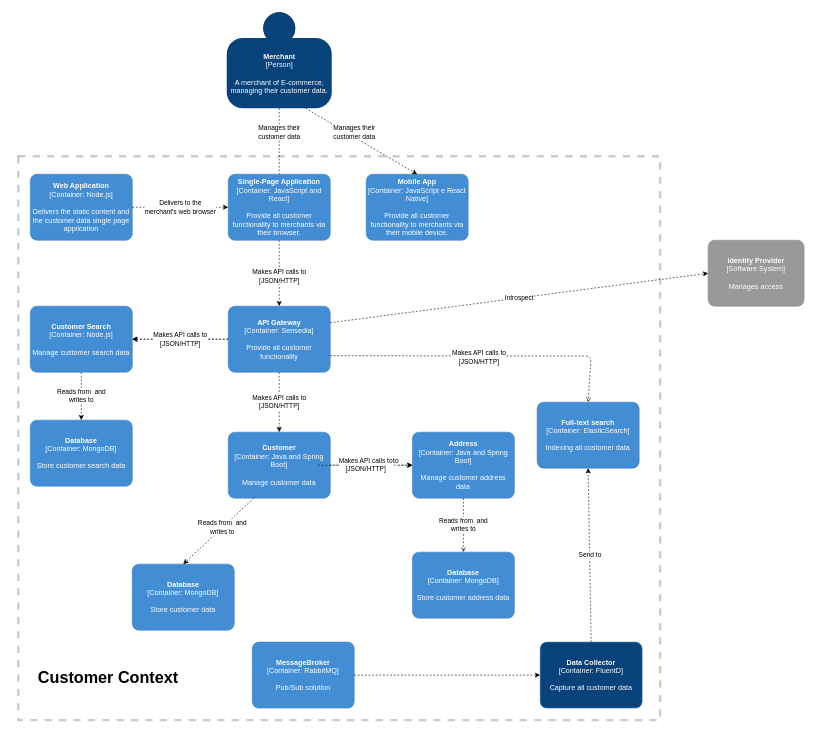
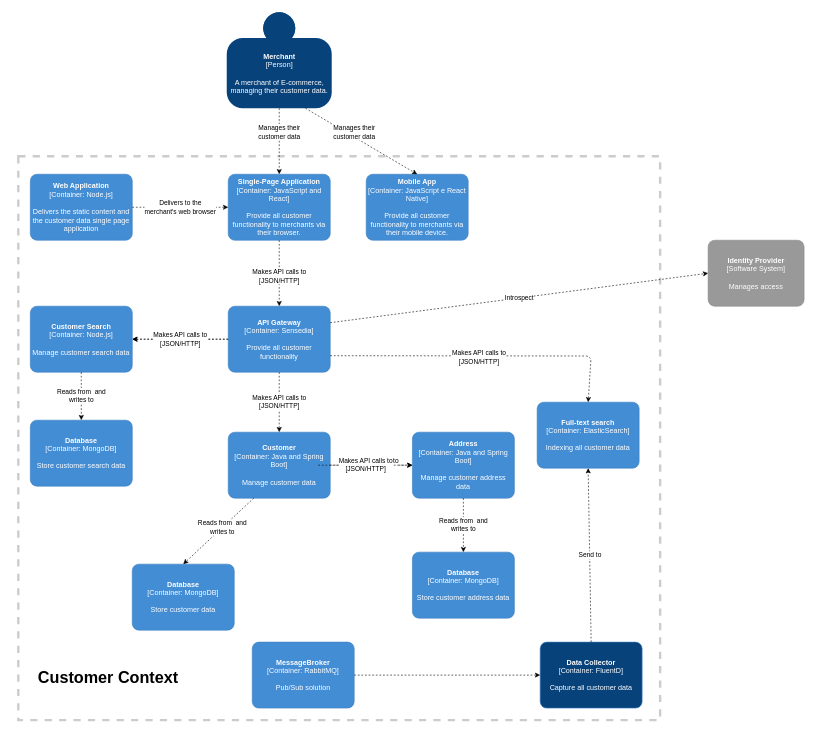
(279, 170) -> (279, 168)
(589, 398) -> (589, 397)
(464, 548) -> (464, 546)
